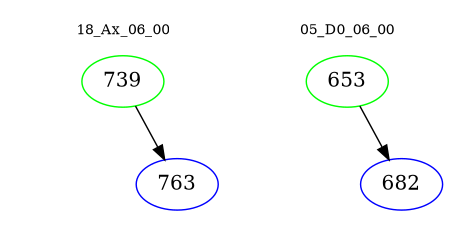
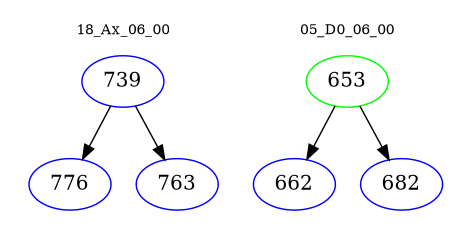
(123, 81) -> (123, 81)
none -> (70, 184)
none -> (294, 184)
